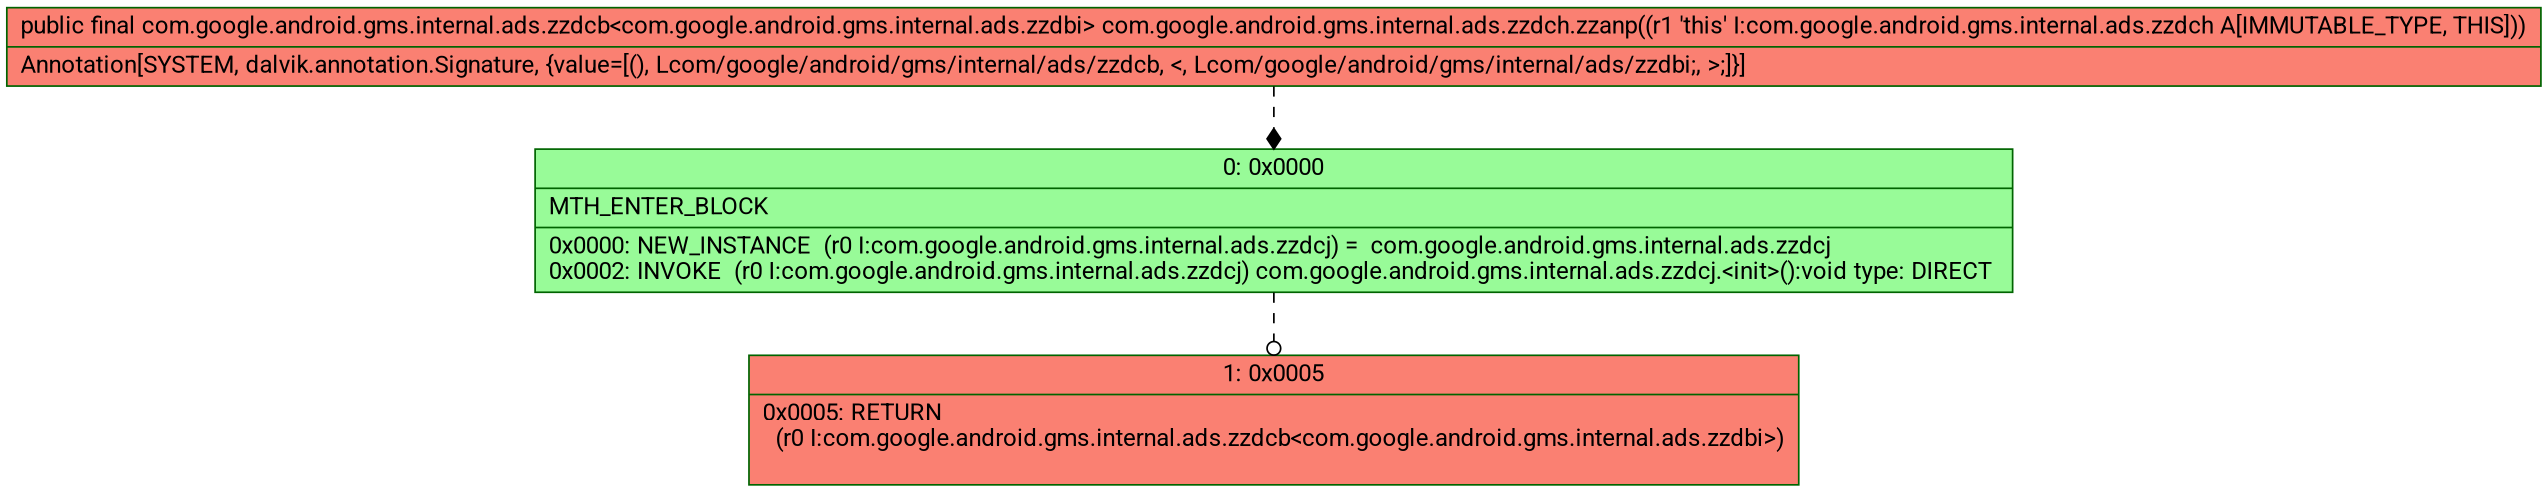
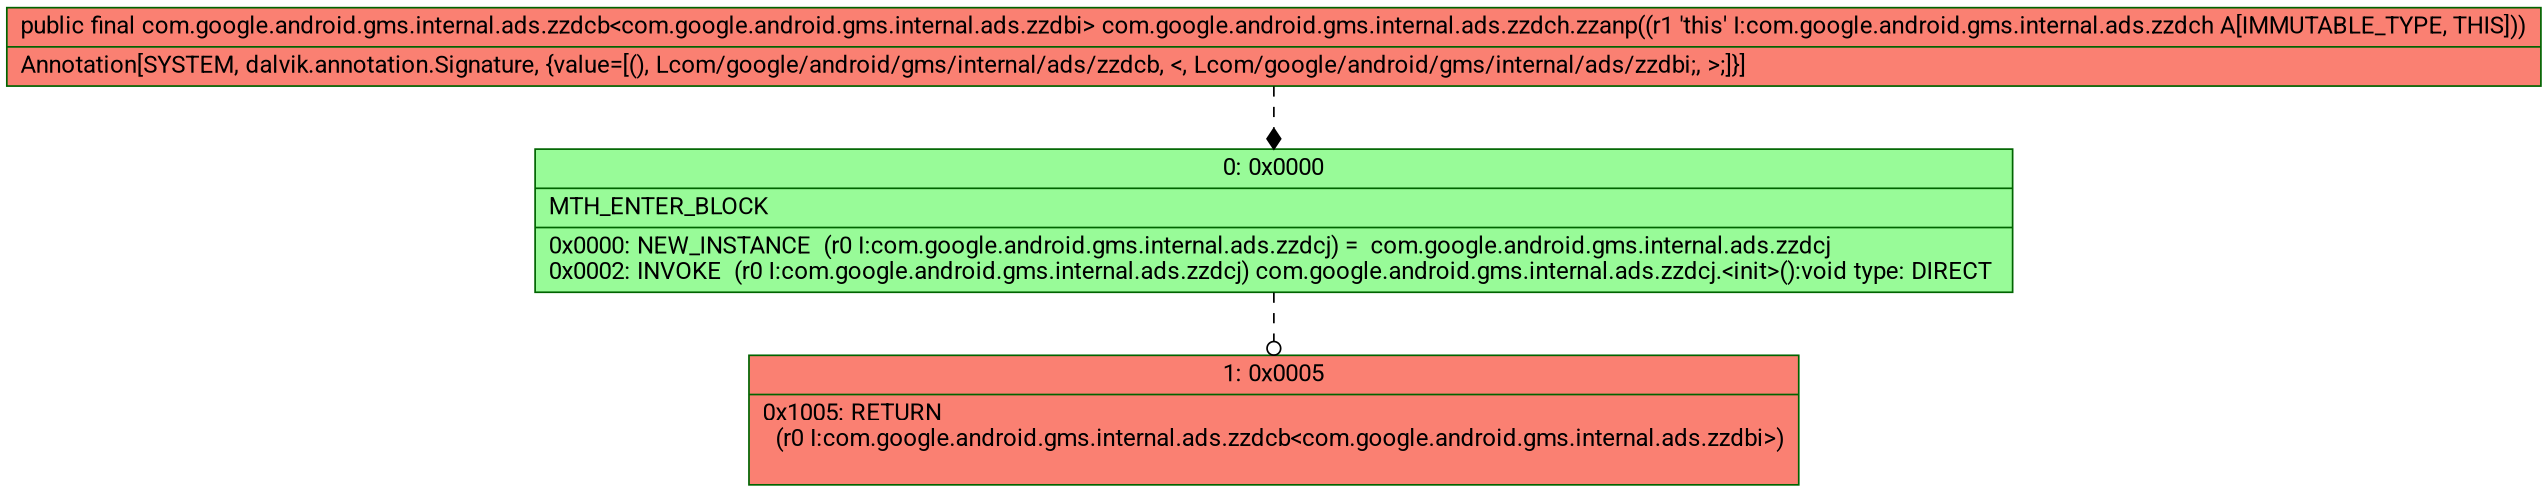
(859, 413) -> (859, 413)
